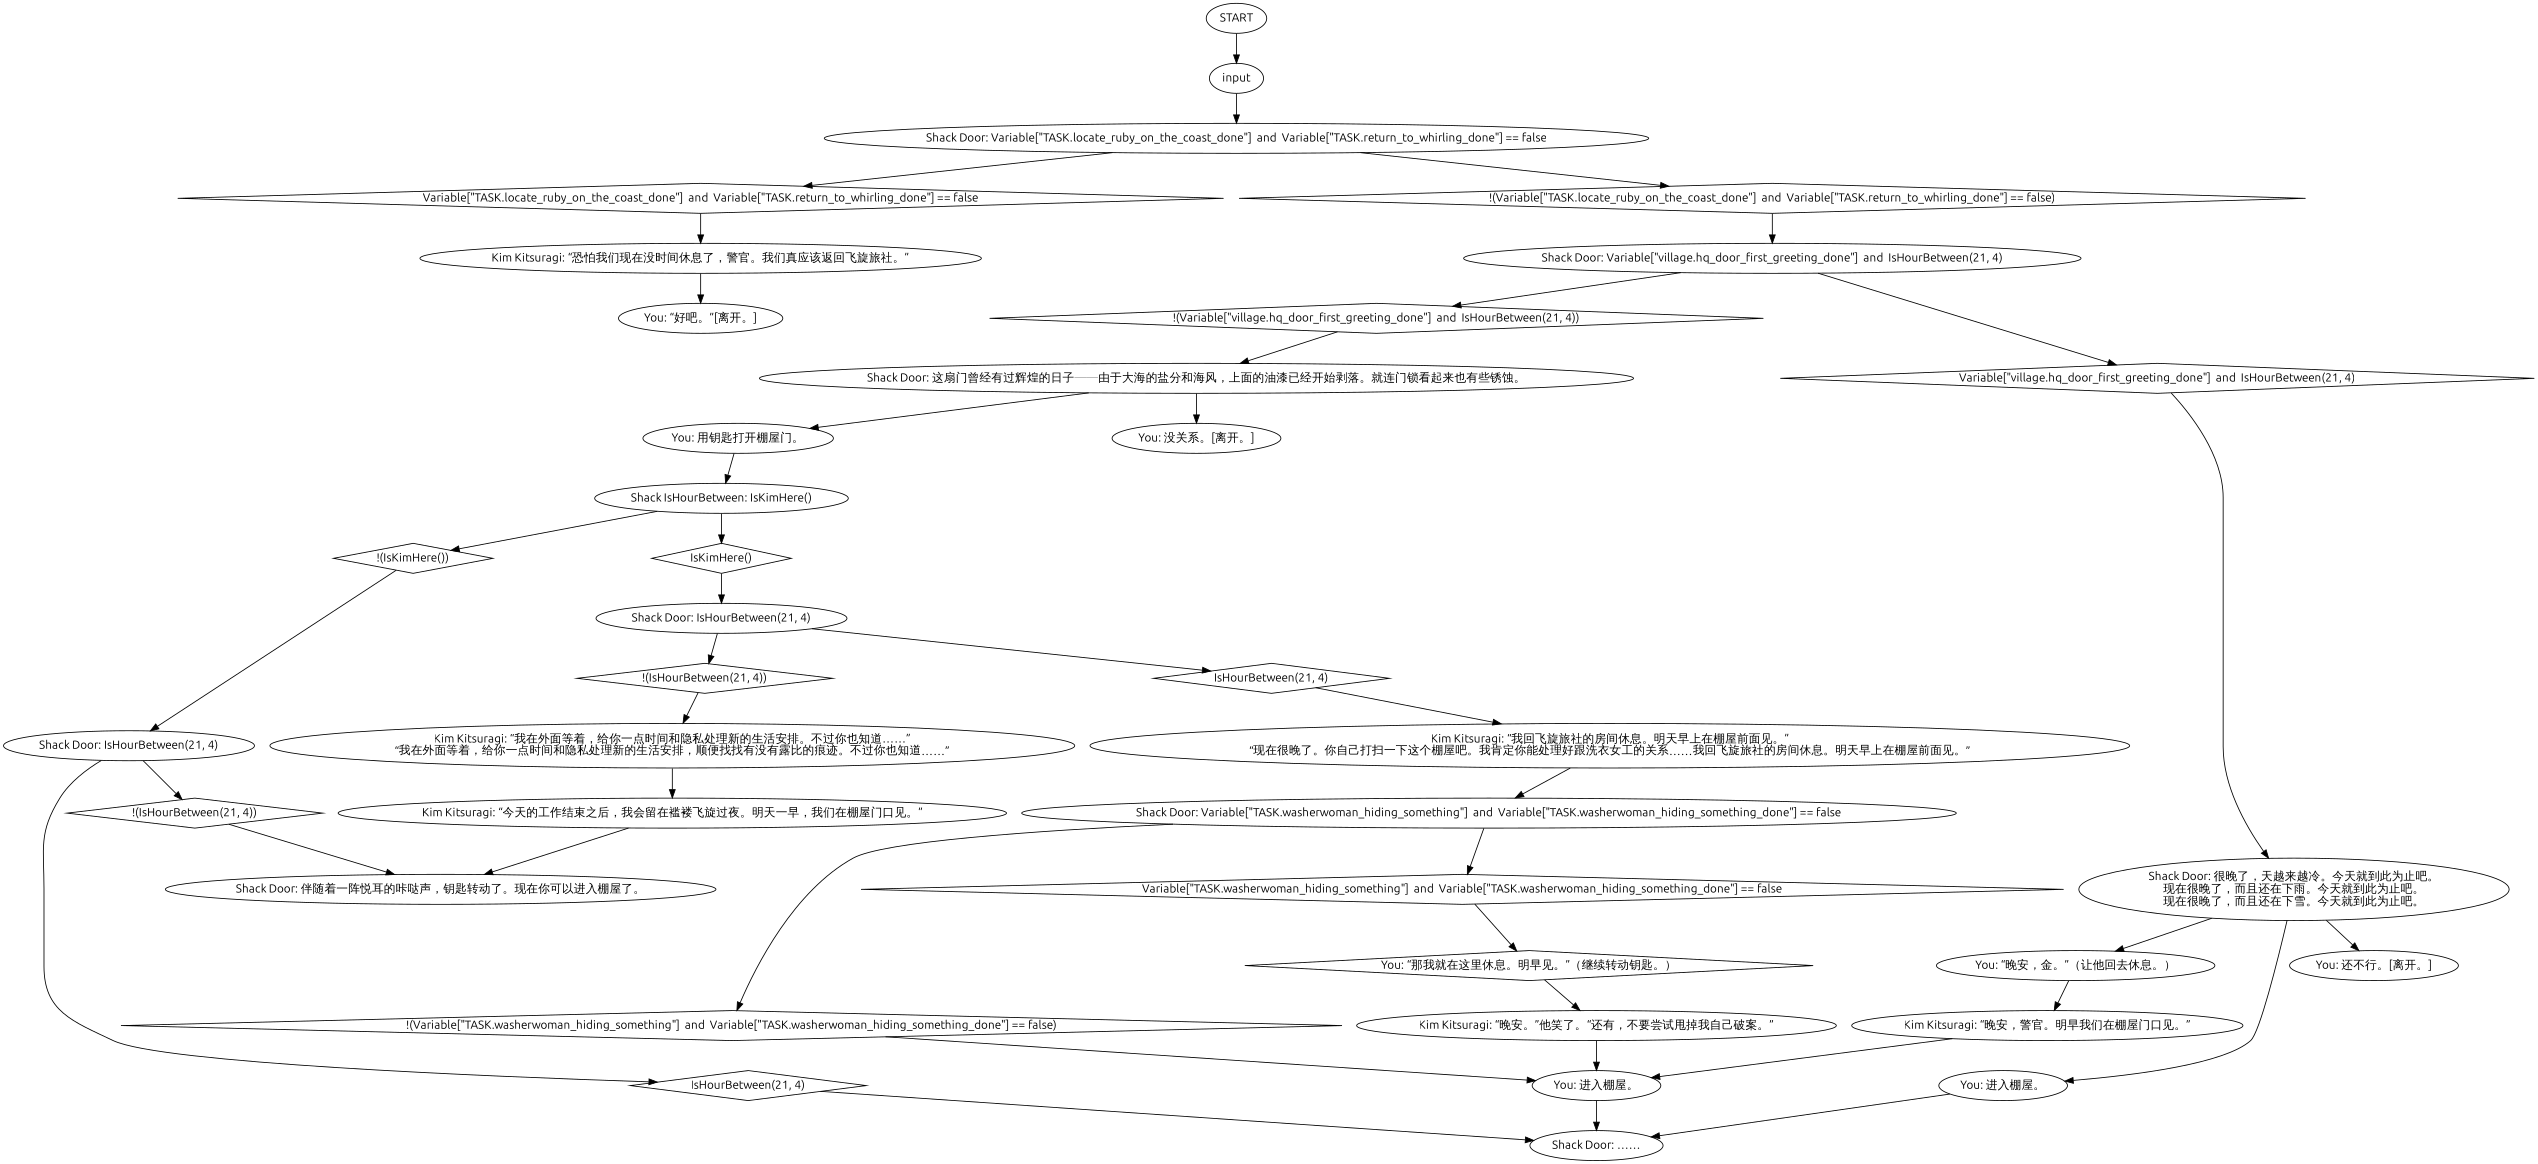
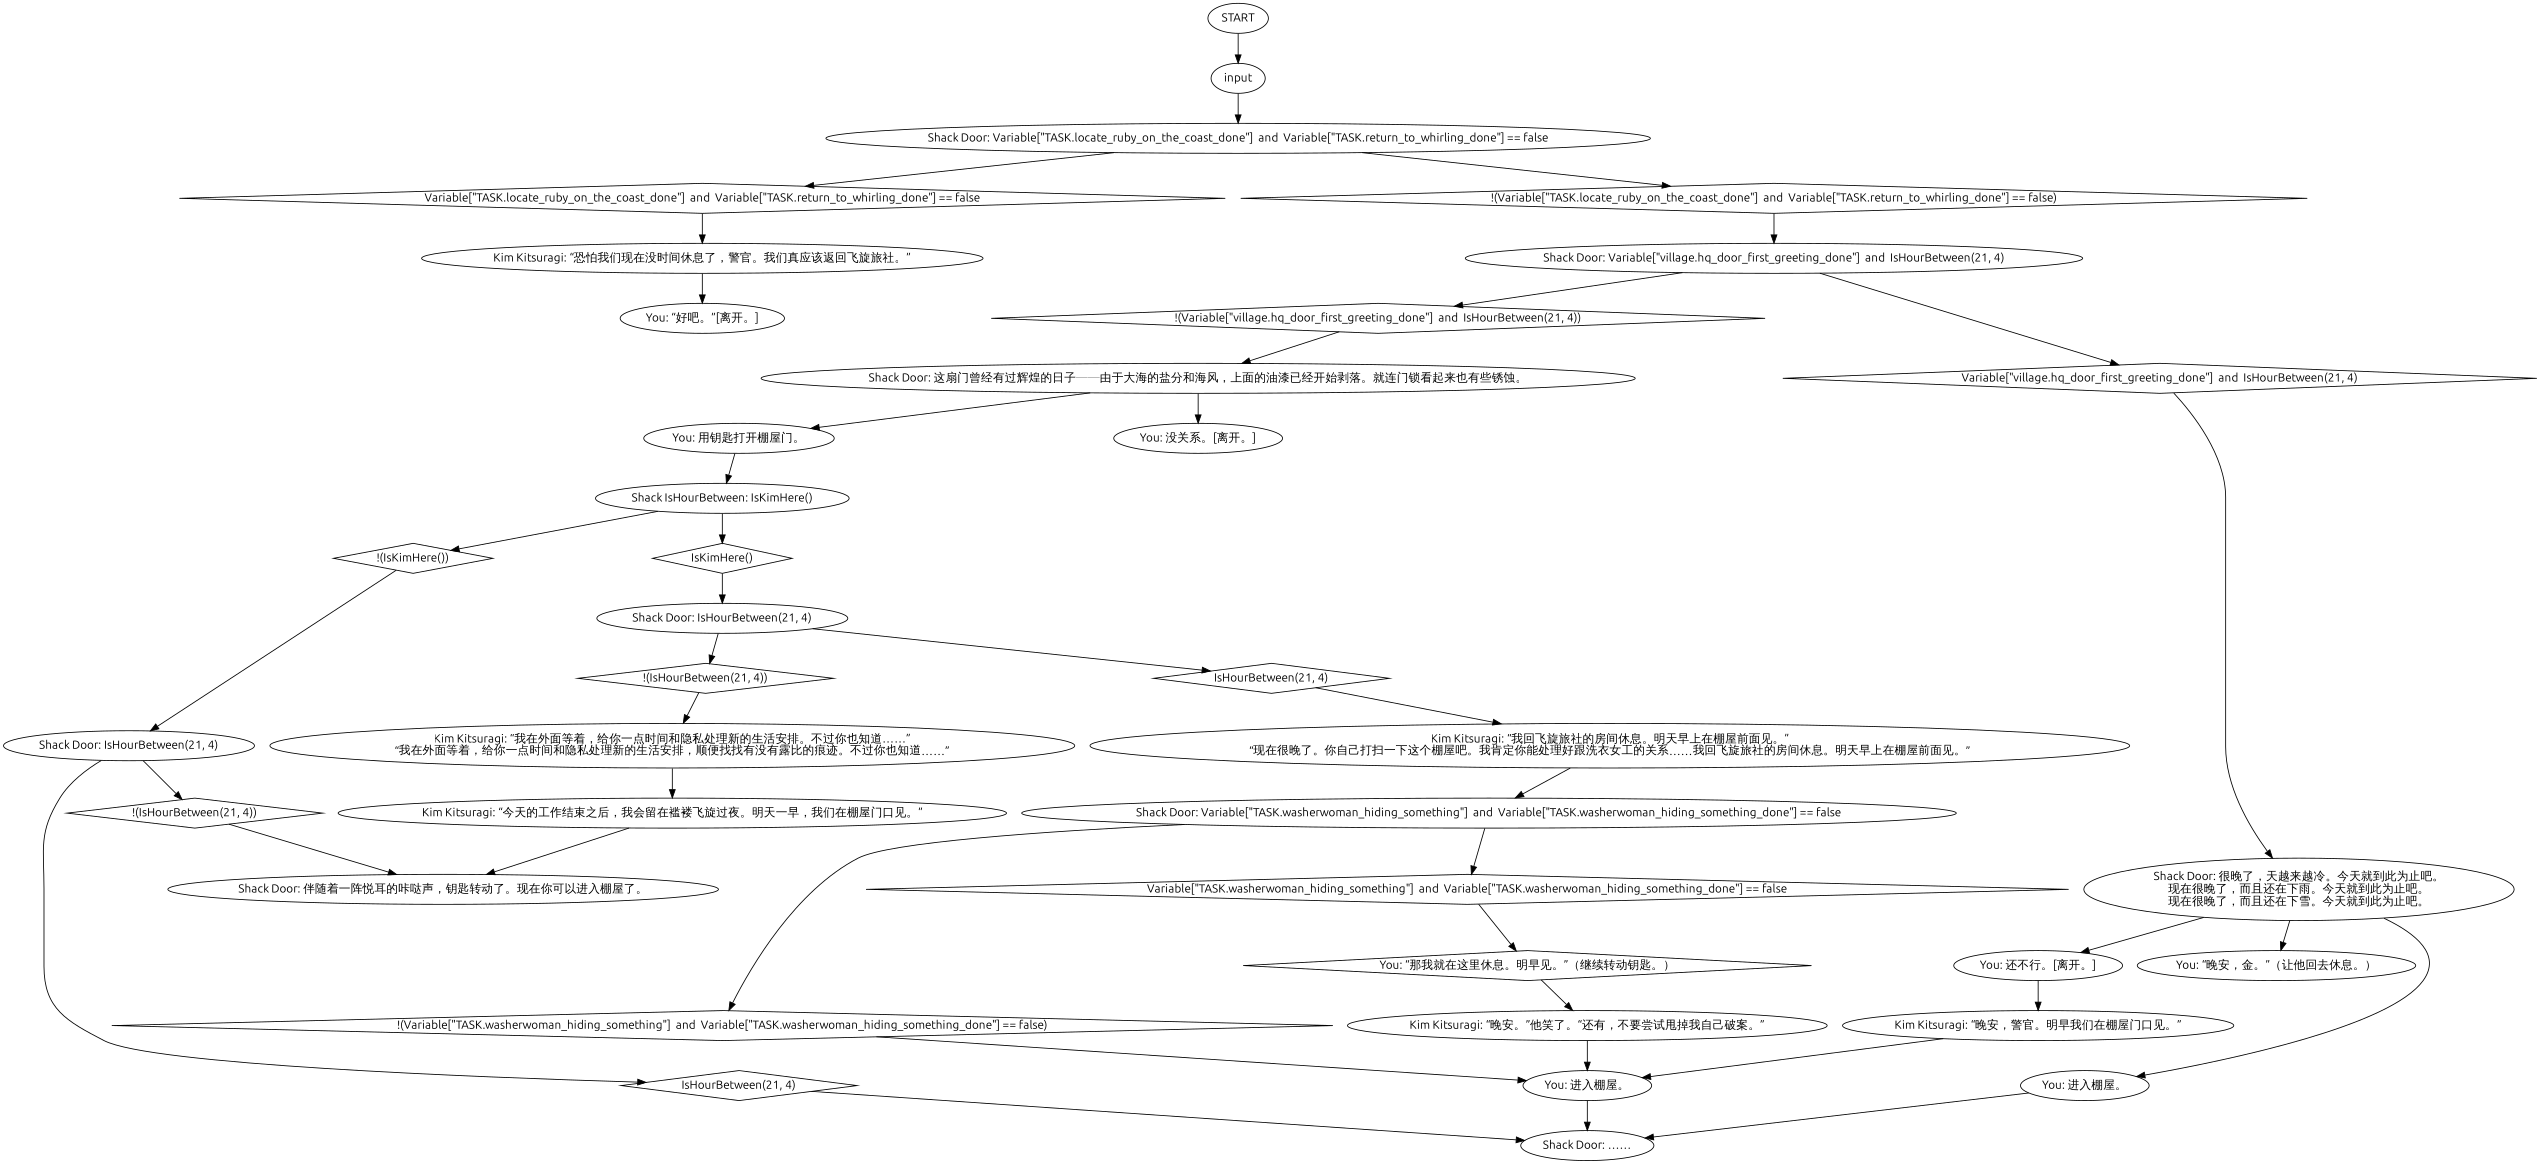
(2063, 992) -> (2038, 991)
